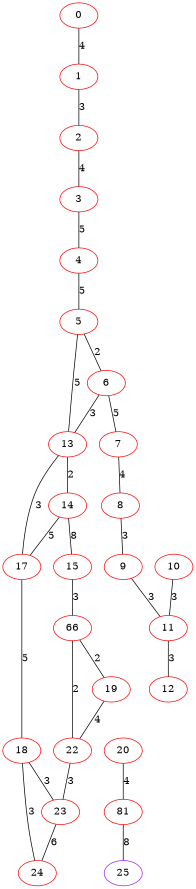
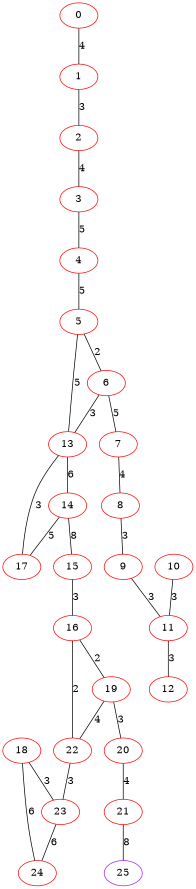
(71, 475) -> (71, 475)
(73, 628) -> (73, 628)
(22, 659) -> none
none -> (117, 720)
(32, 812) -> (32, 812)
(123, 812) -> (123, 812)
